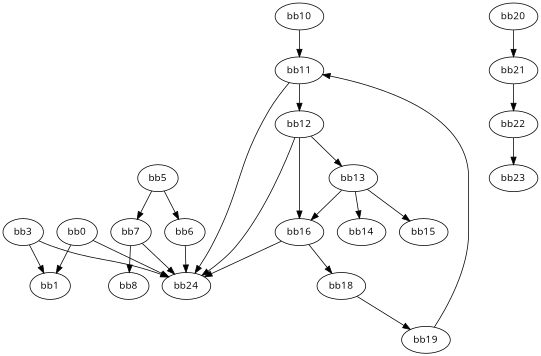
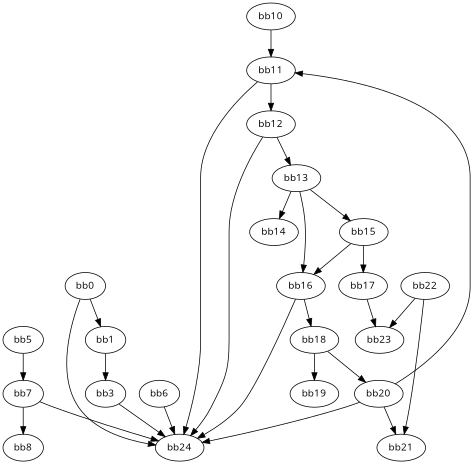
(514, 94) -> (416, 363)
(466, 164) -> (470, 189)
(299, 174) -> (335, 257)
(170, 202) -> none
(35, 256) -> (106, 363)
none -> (363, 286)
none -> (344, 364)
none -> (285, 424)
